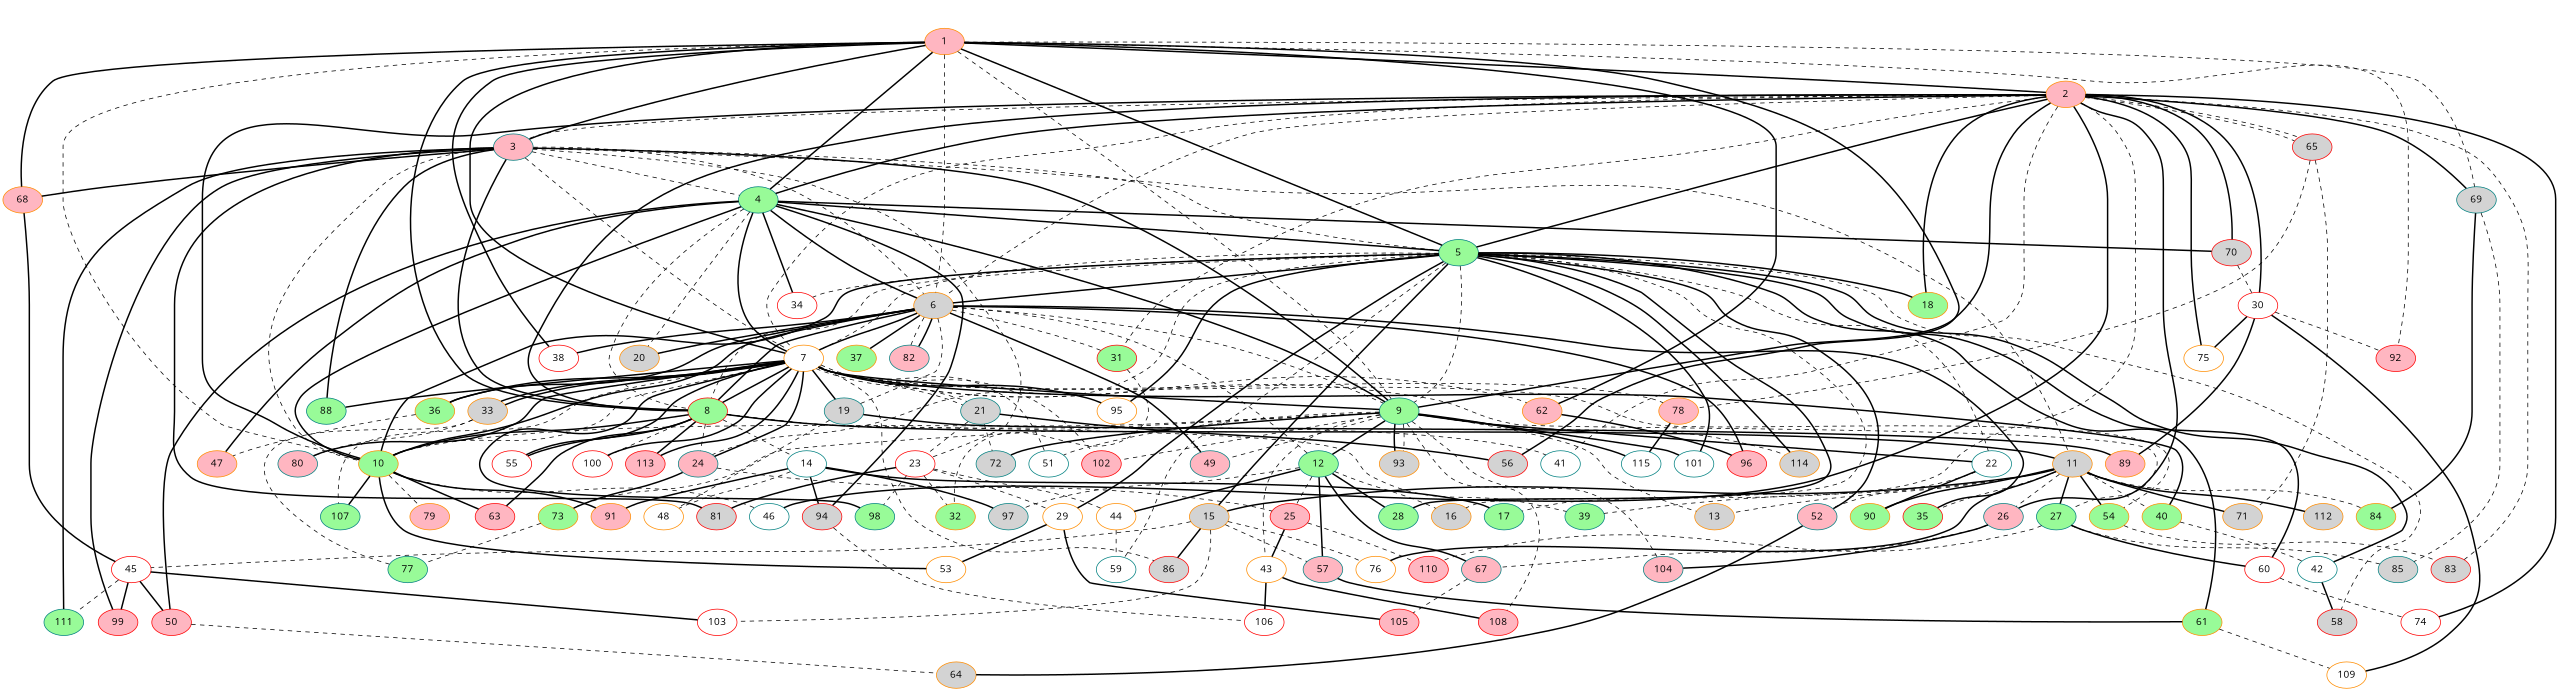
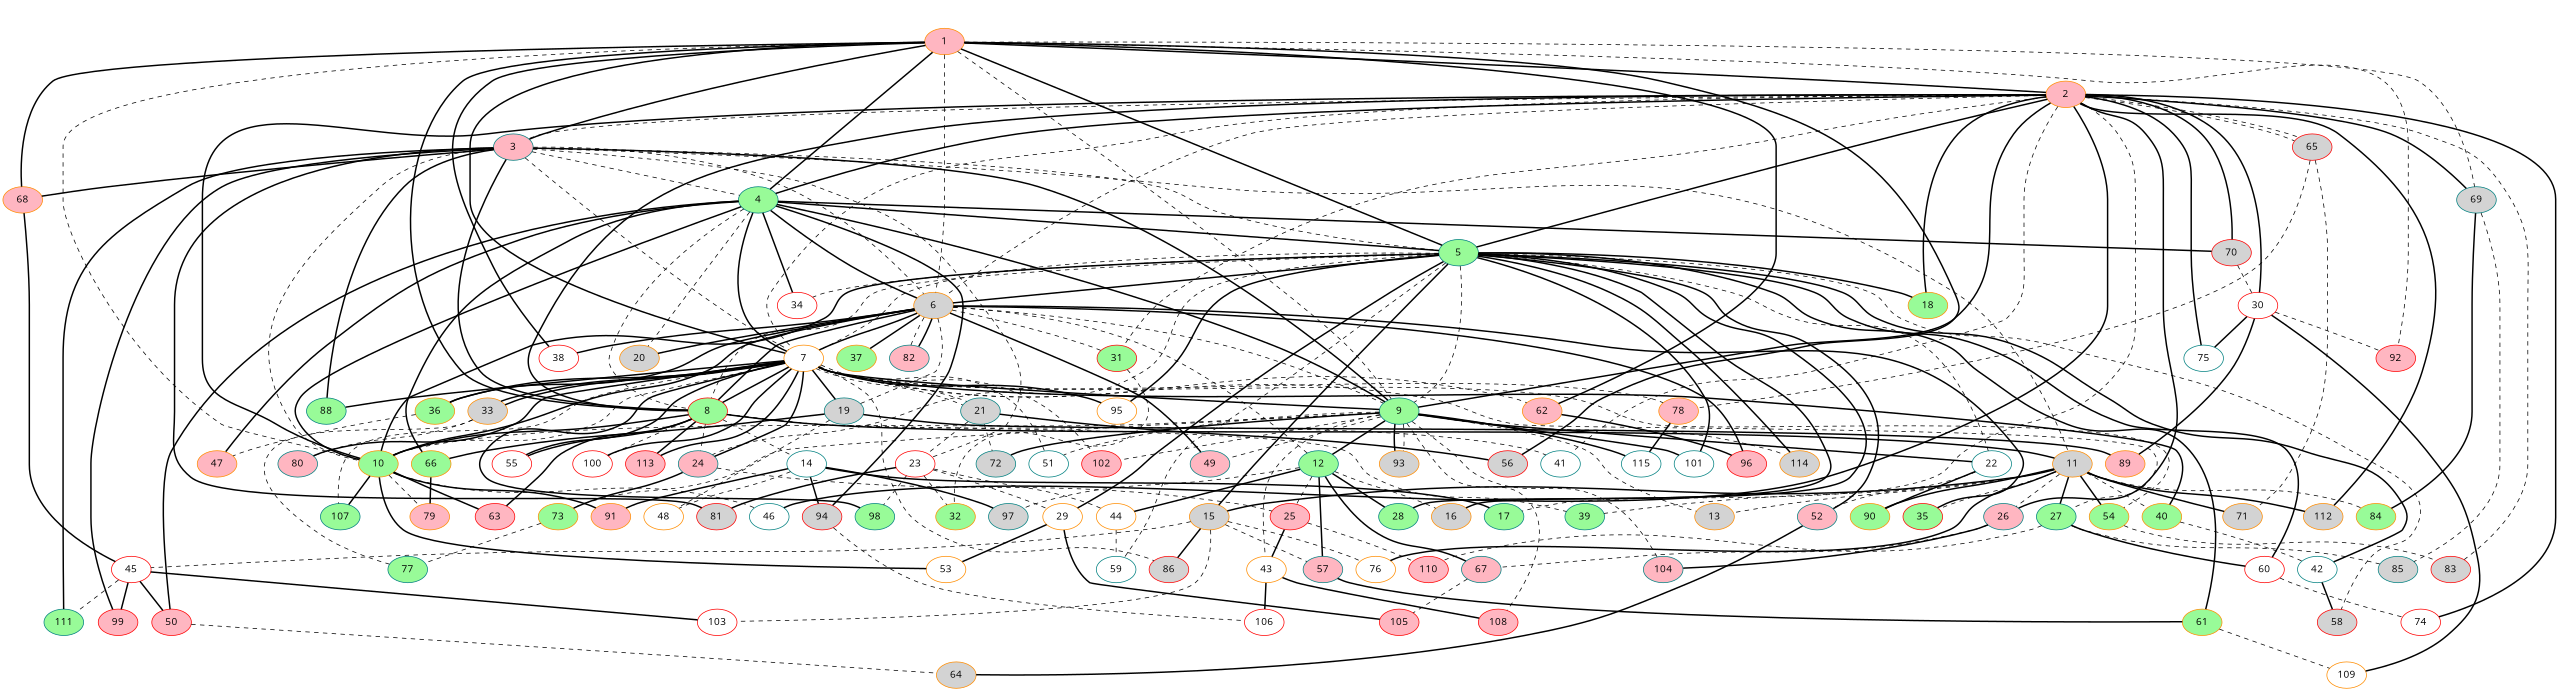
none -> (2401, 194)
(2204, 358) -> (2204, 358)
(1840, 391) -> (1840, 391)
none -> (431, 464)
